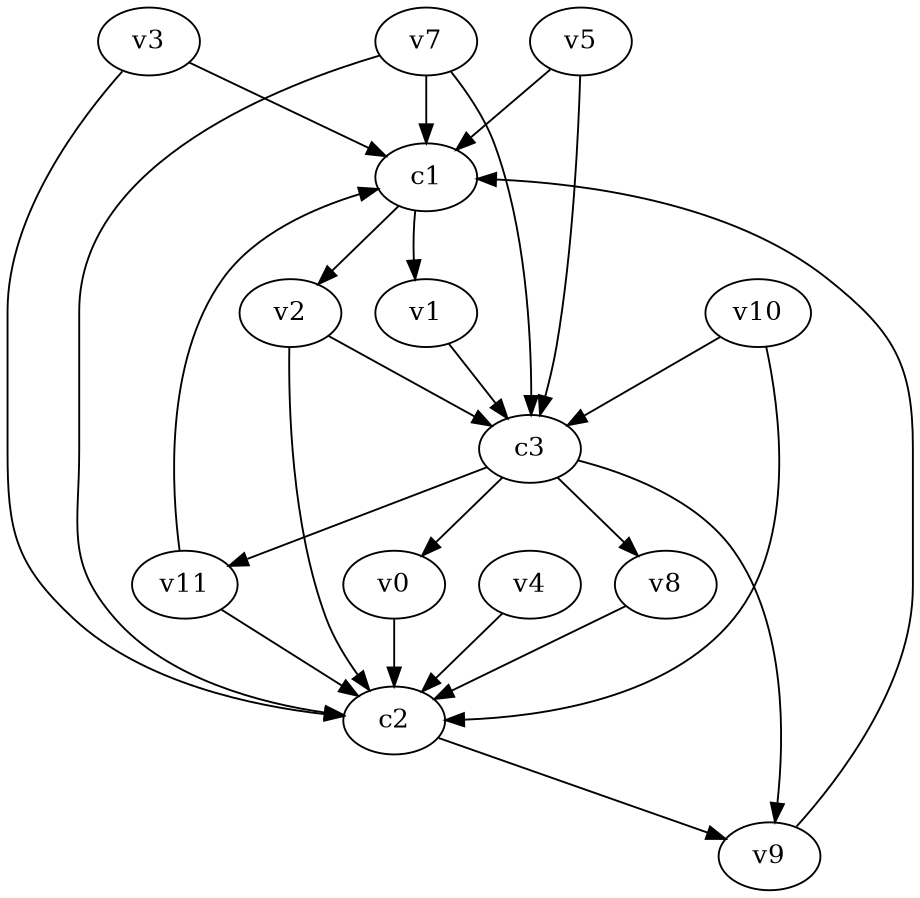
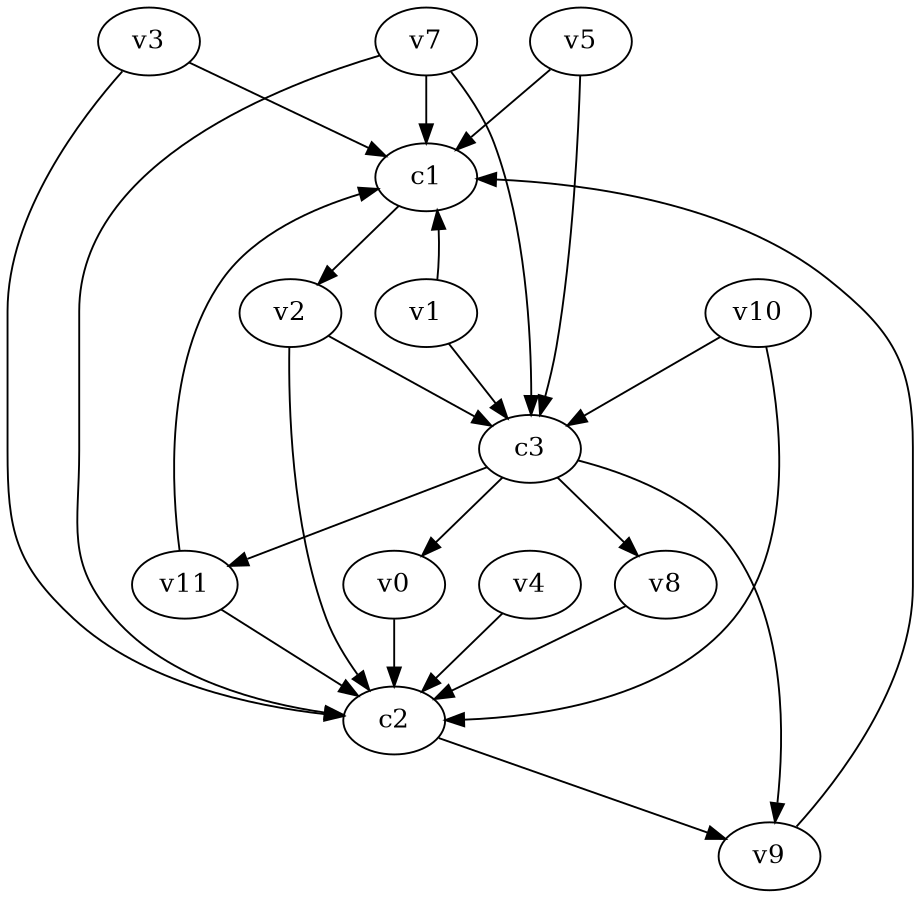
(414, 235) -> (439, 255)
